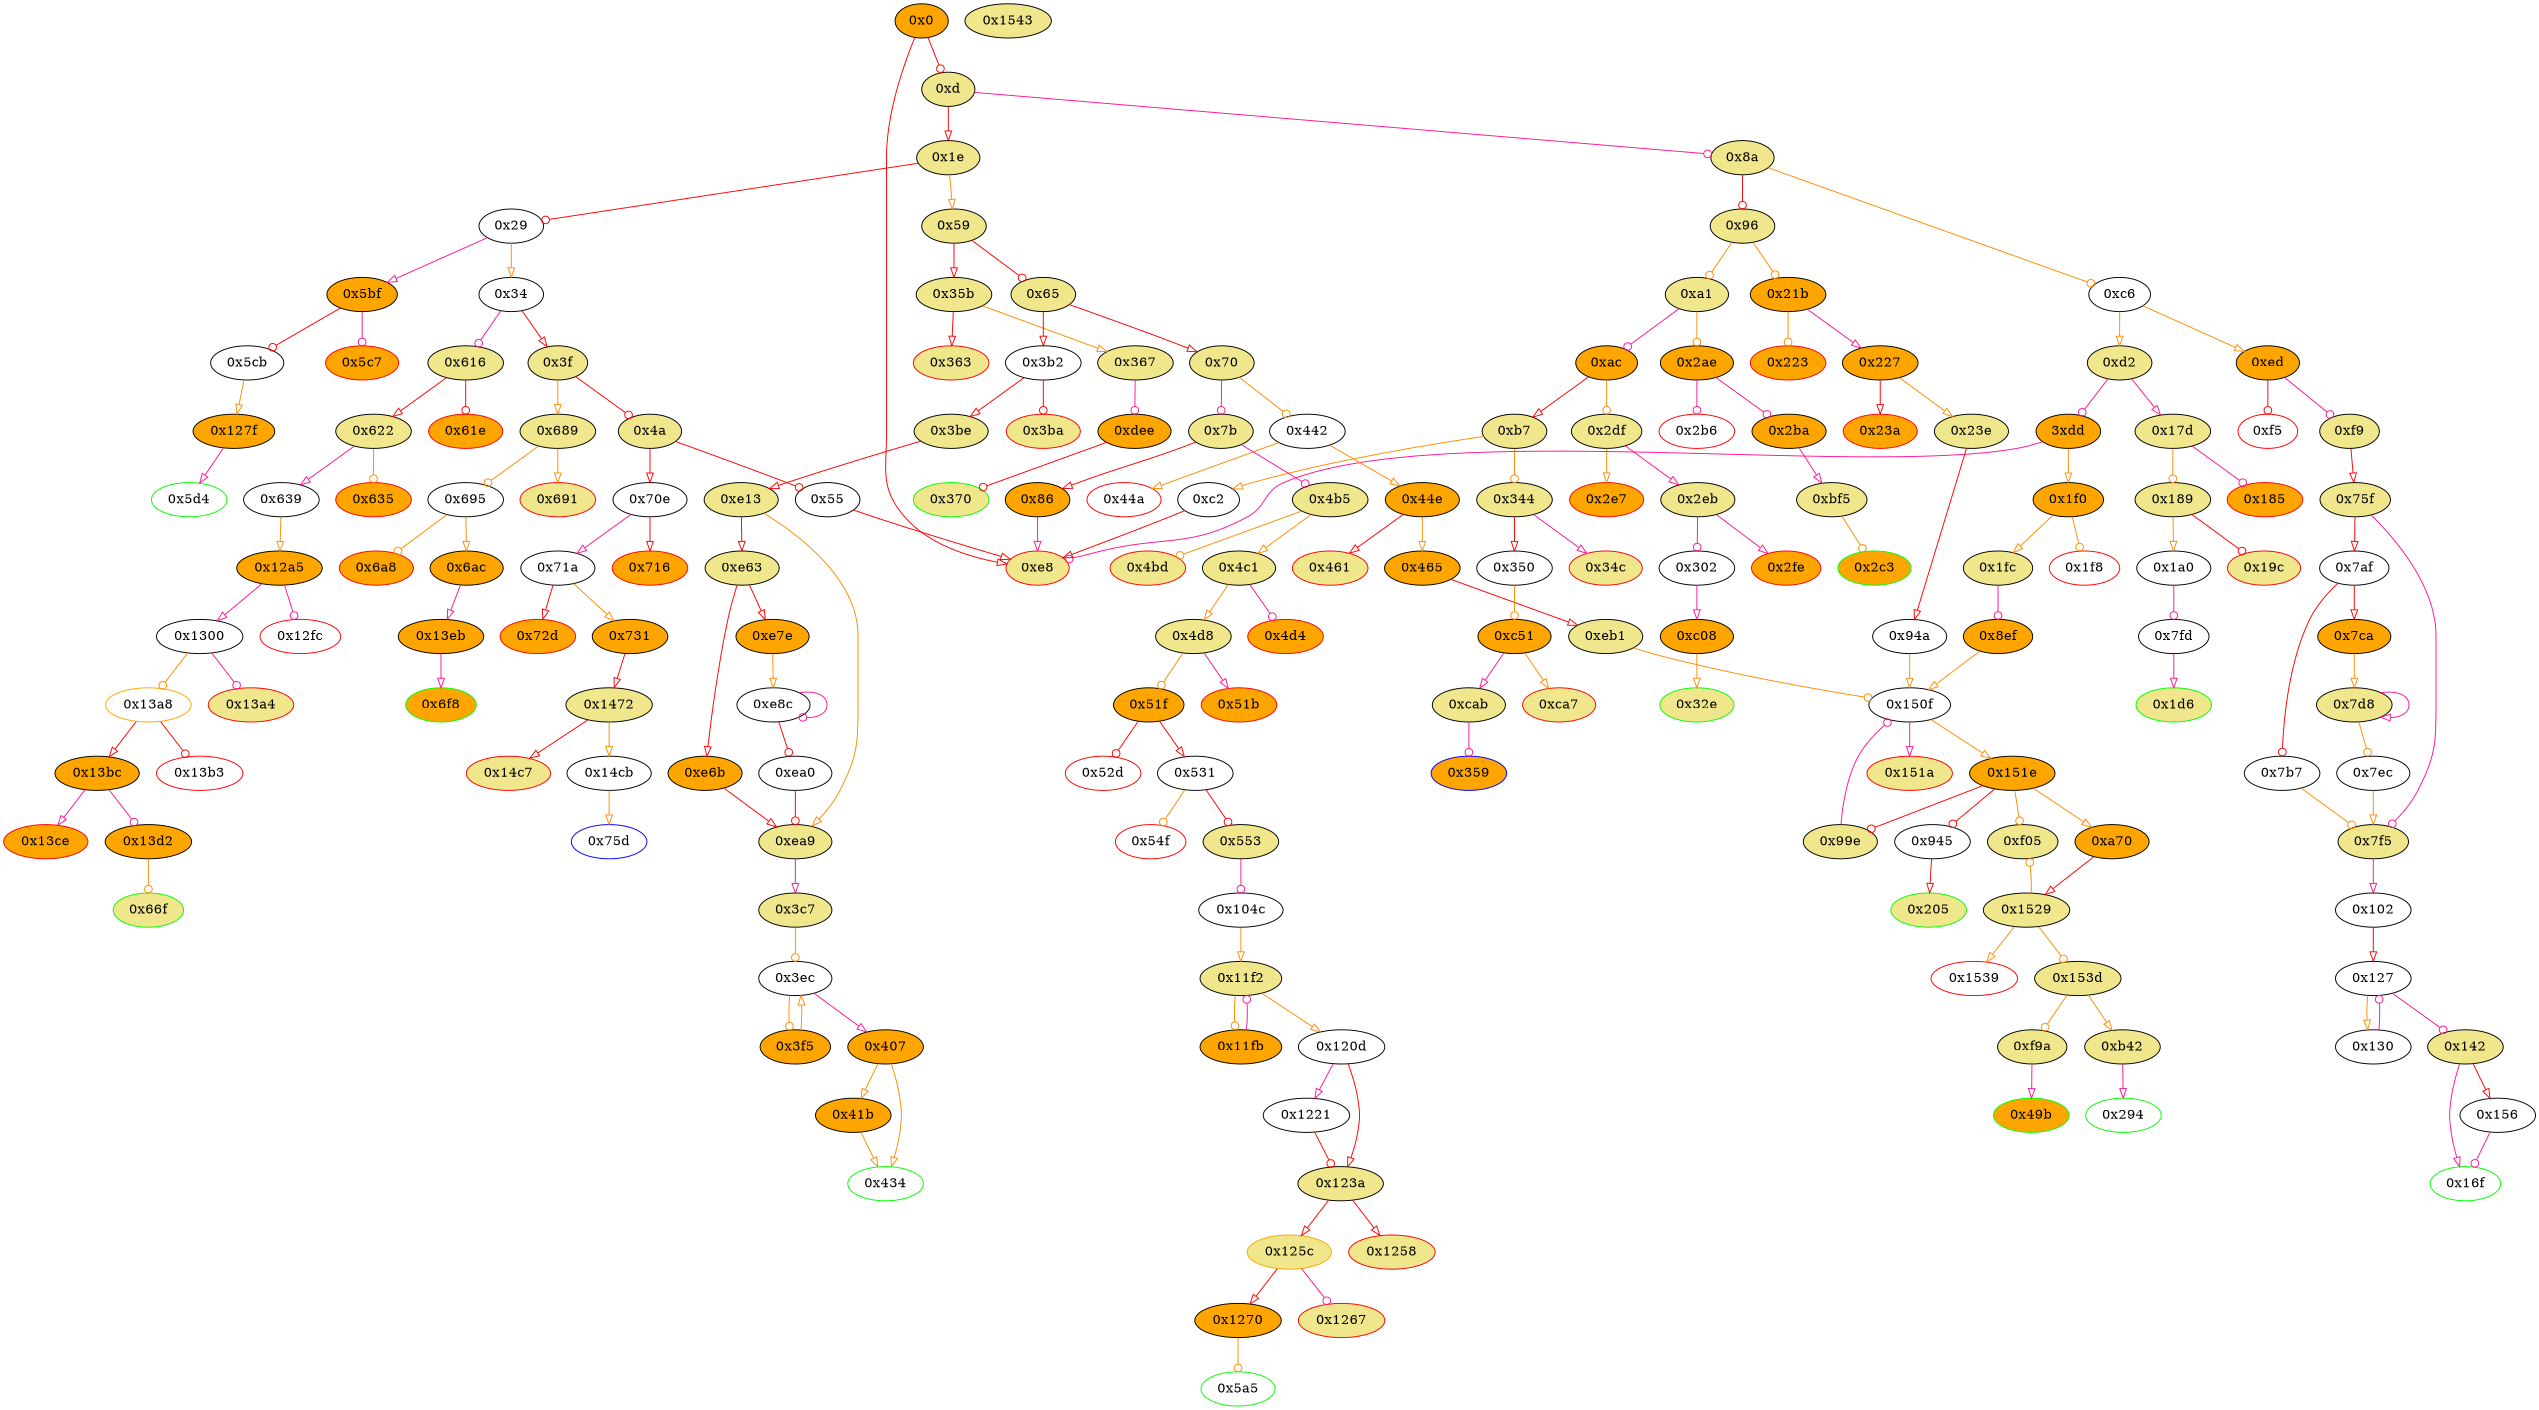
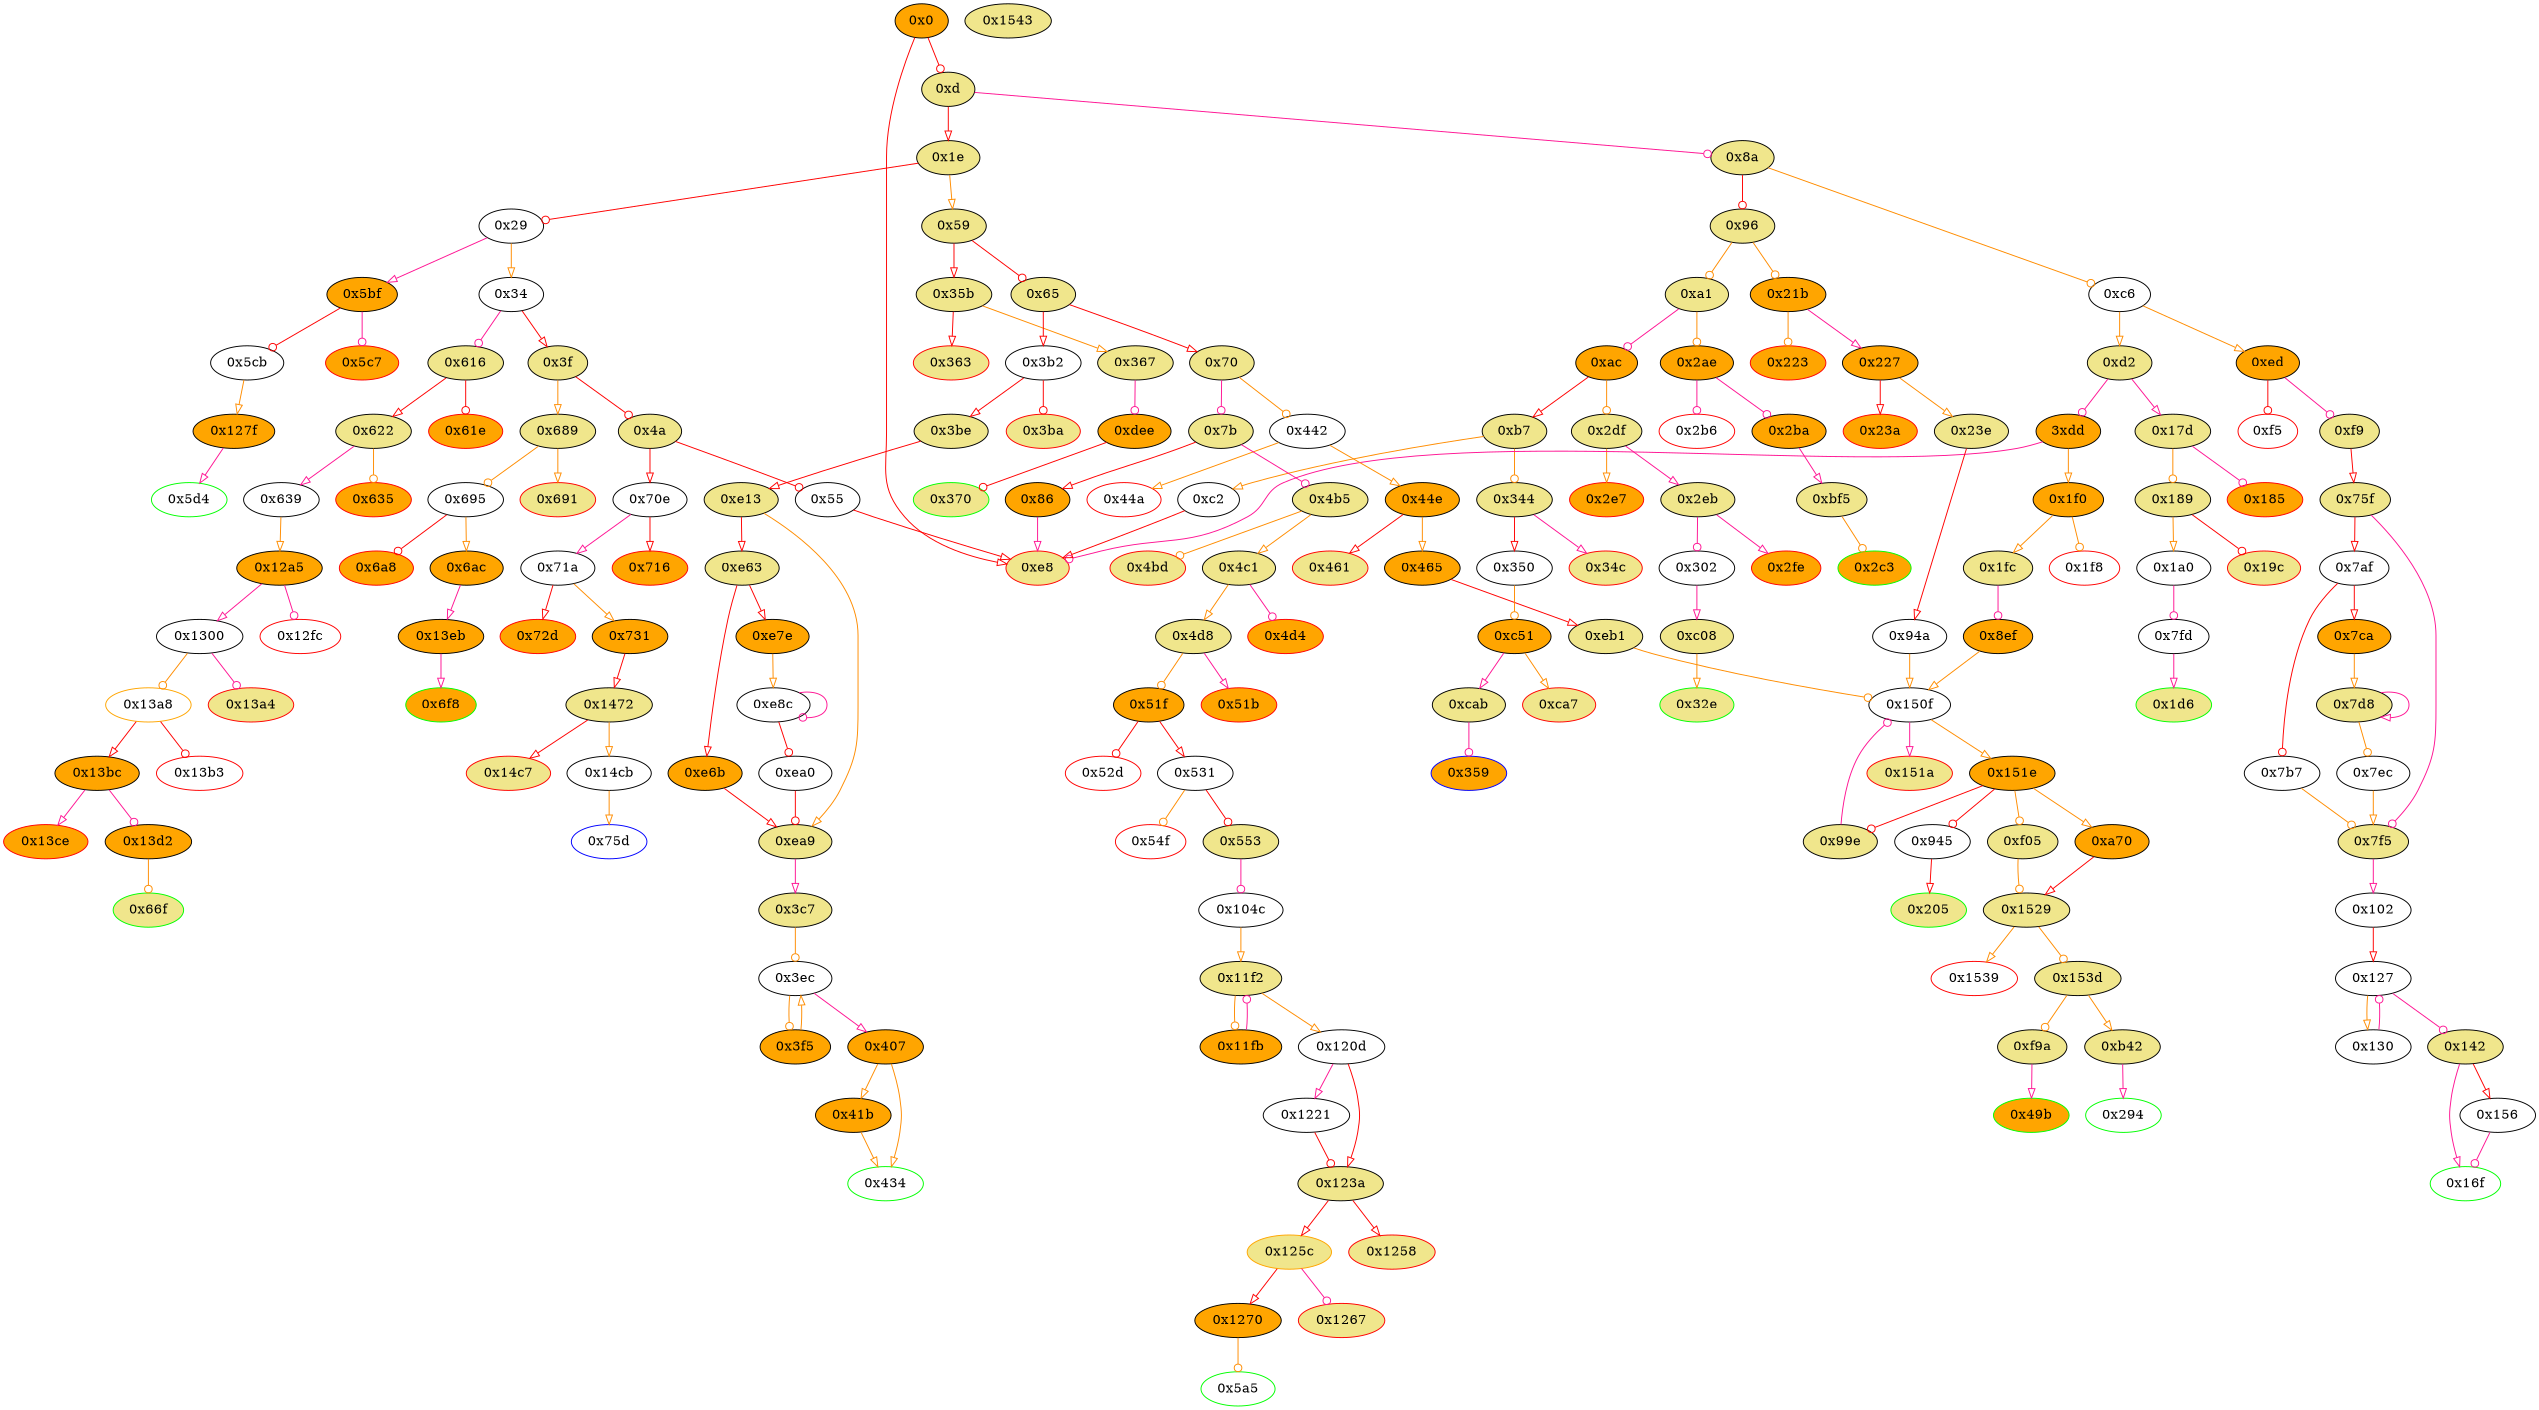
(424, 532) -> (424, 532)
(1697, 636) -> (1697, 636)
(2031, 880) -> (2018, 872)
